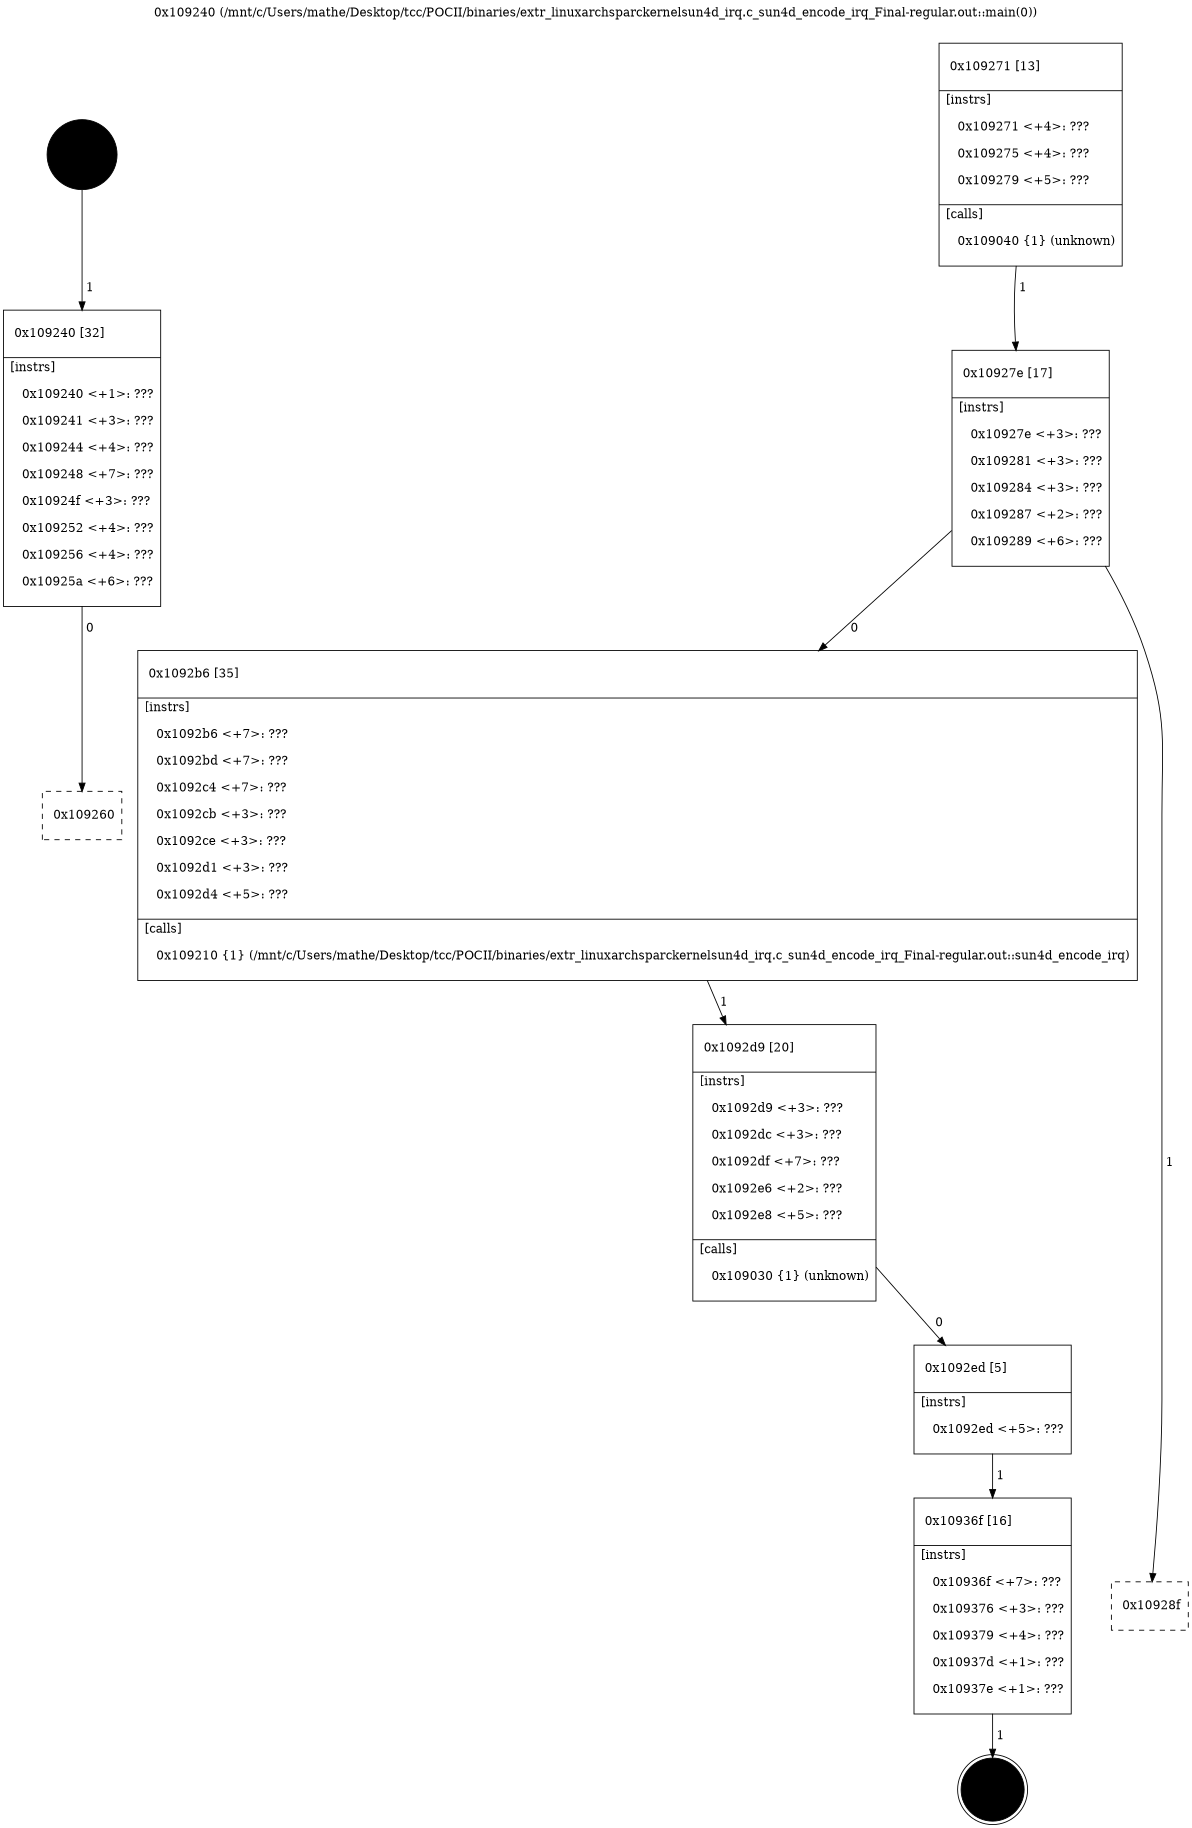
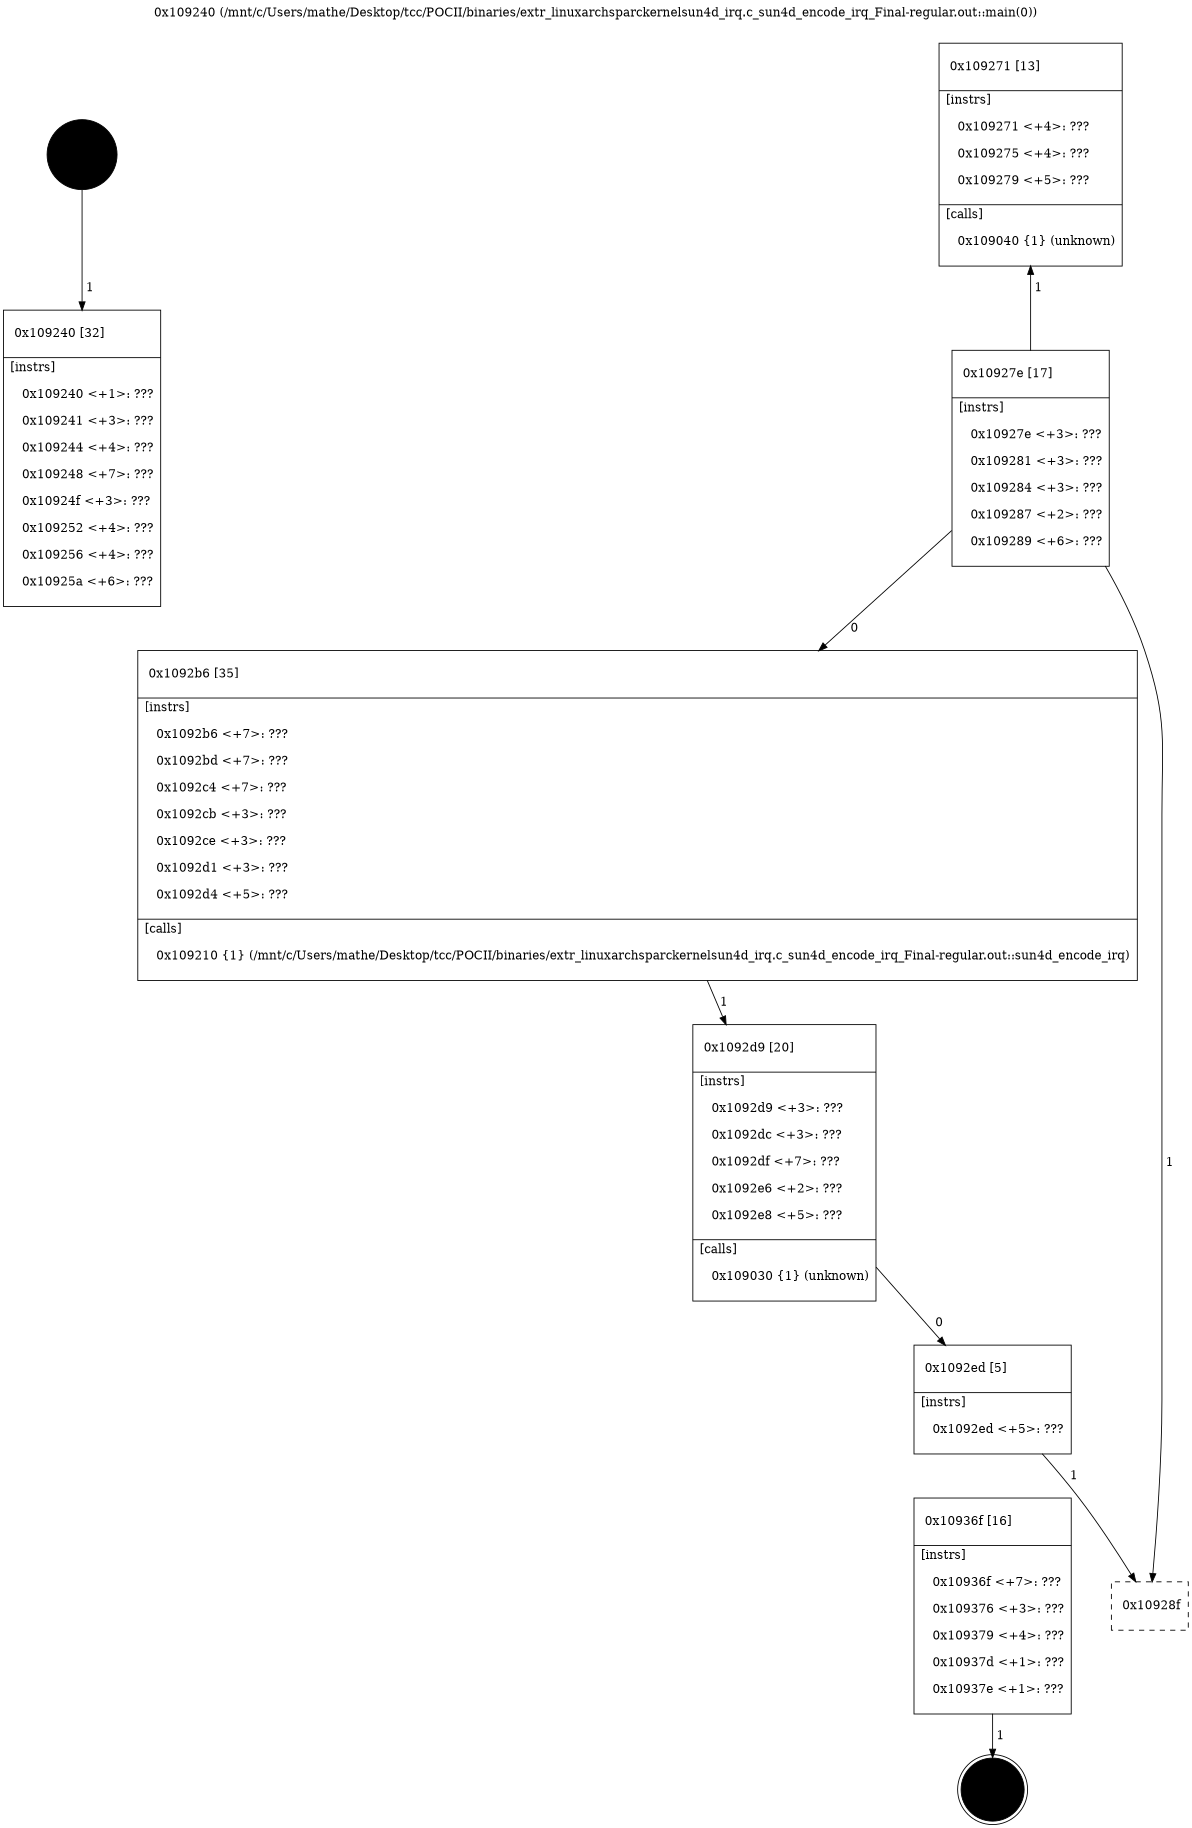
(1014, 304) -> (1031, 313)
(82, 816) -> none
(993, 1472) -> (1089, 1512)
